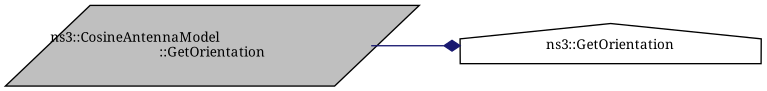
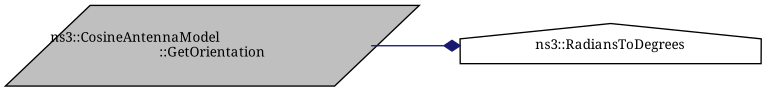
(611, 46) -> (611, 46)
